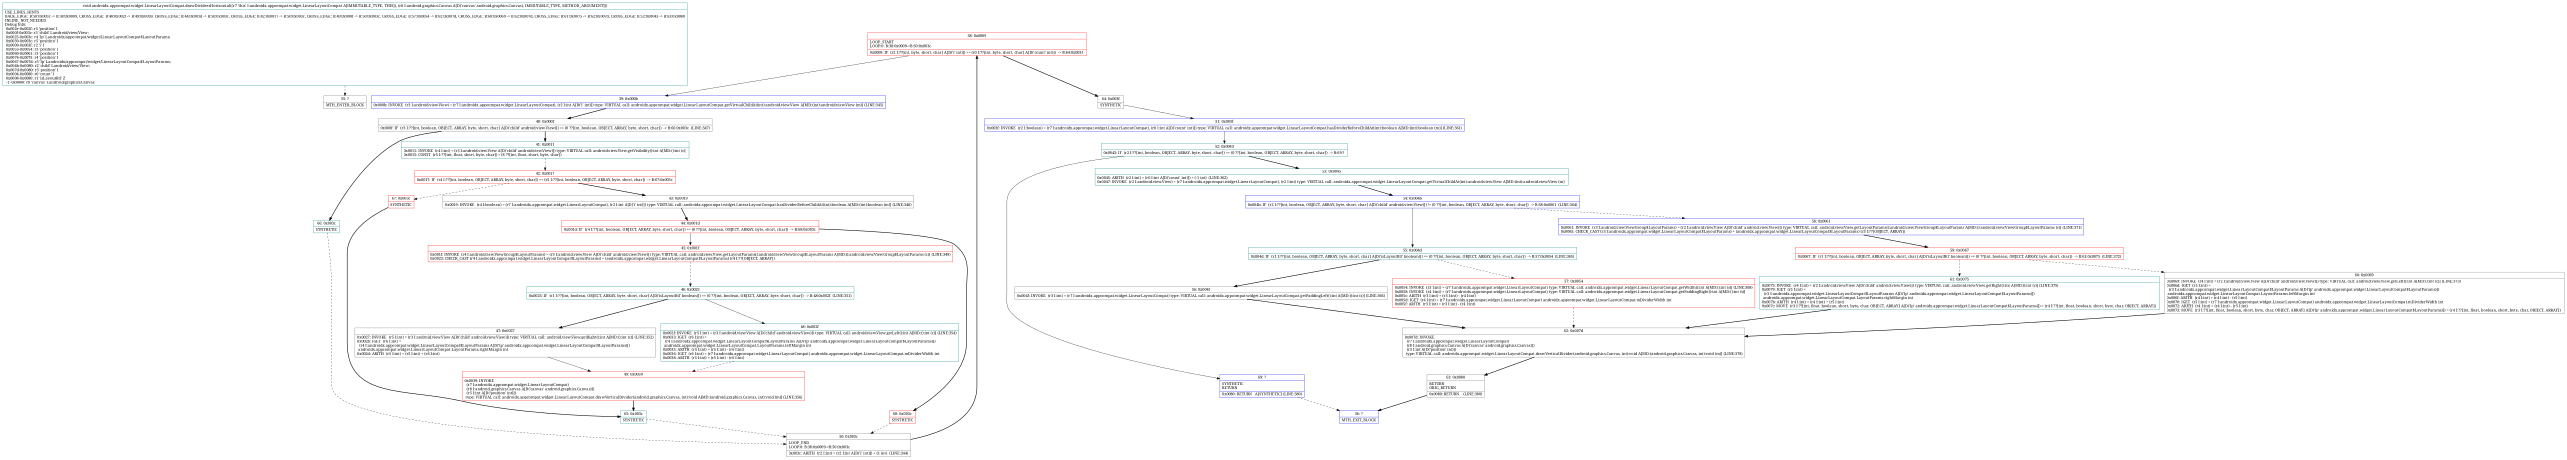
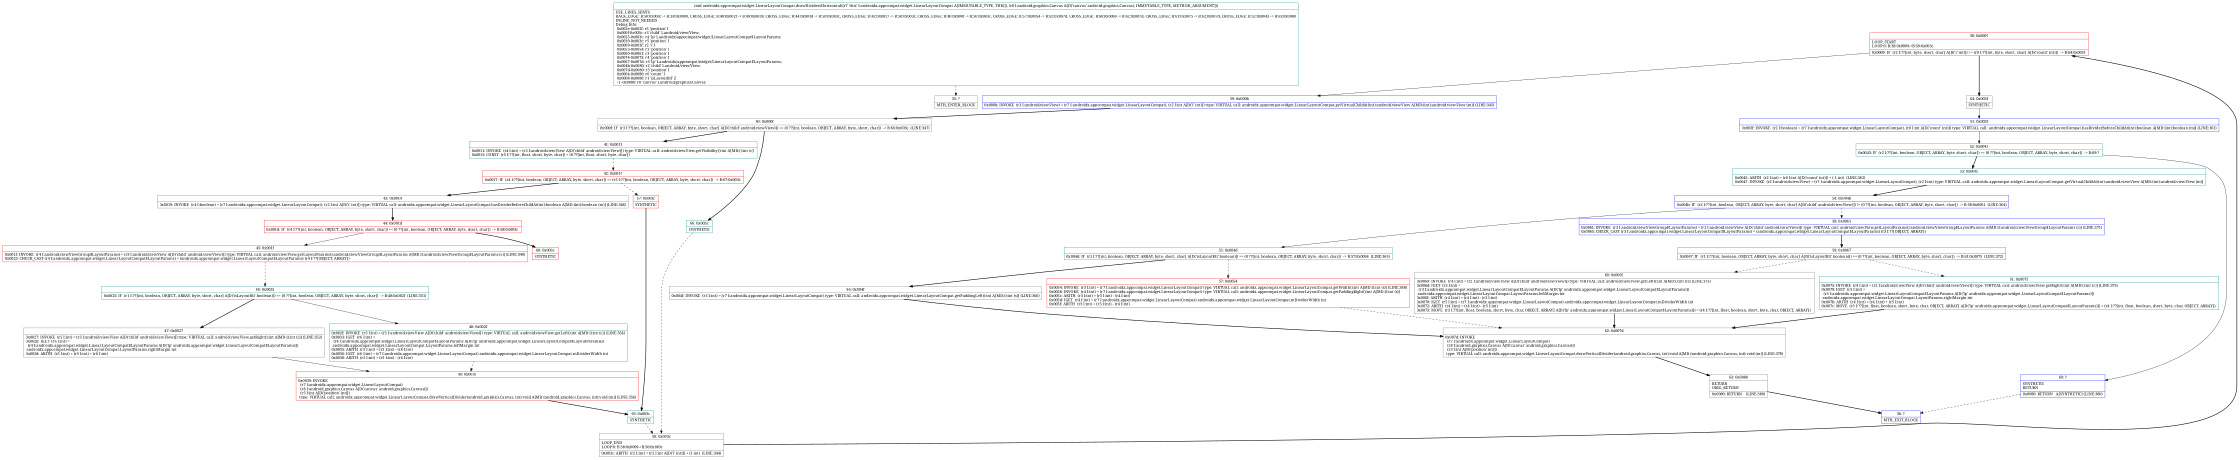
(882, 428) -> none
